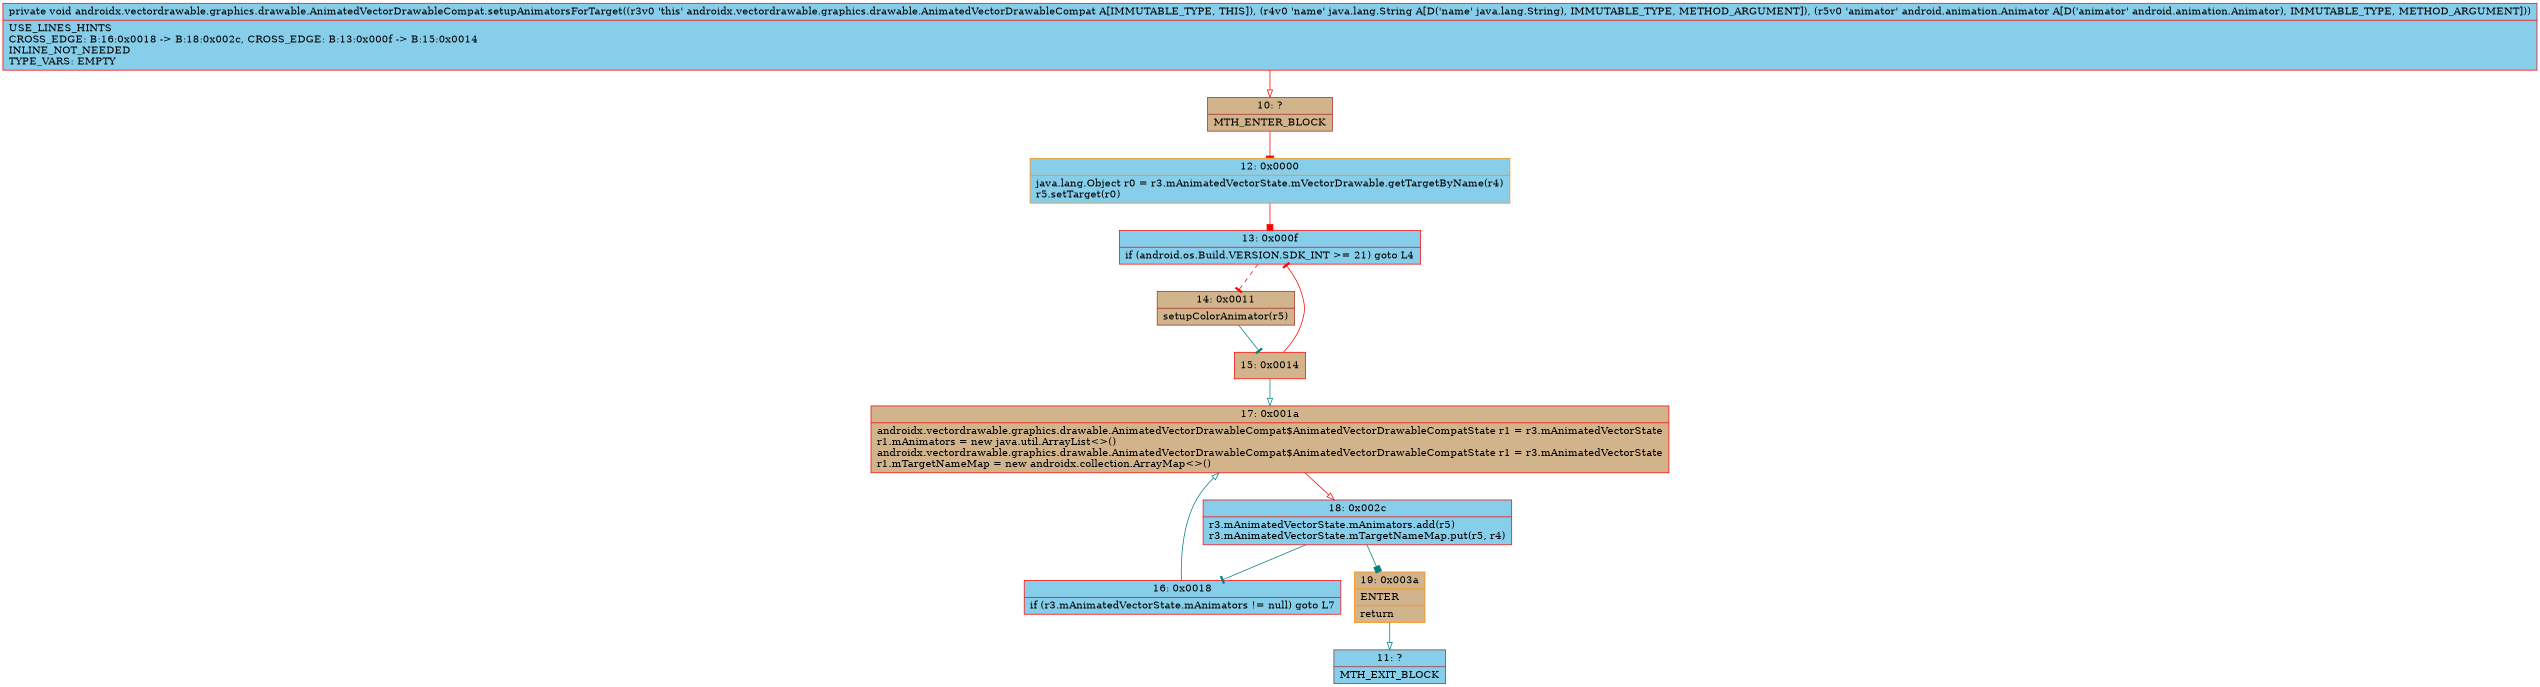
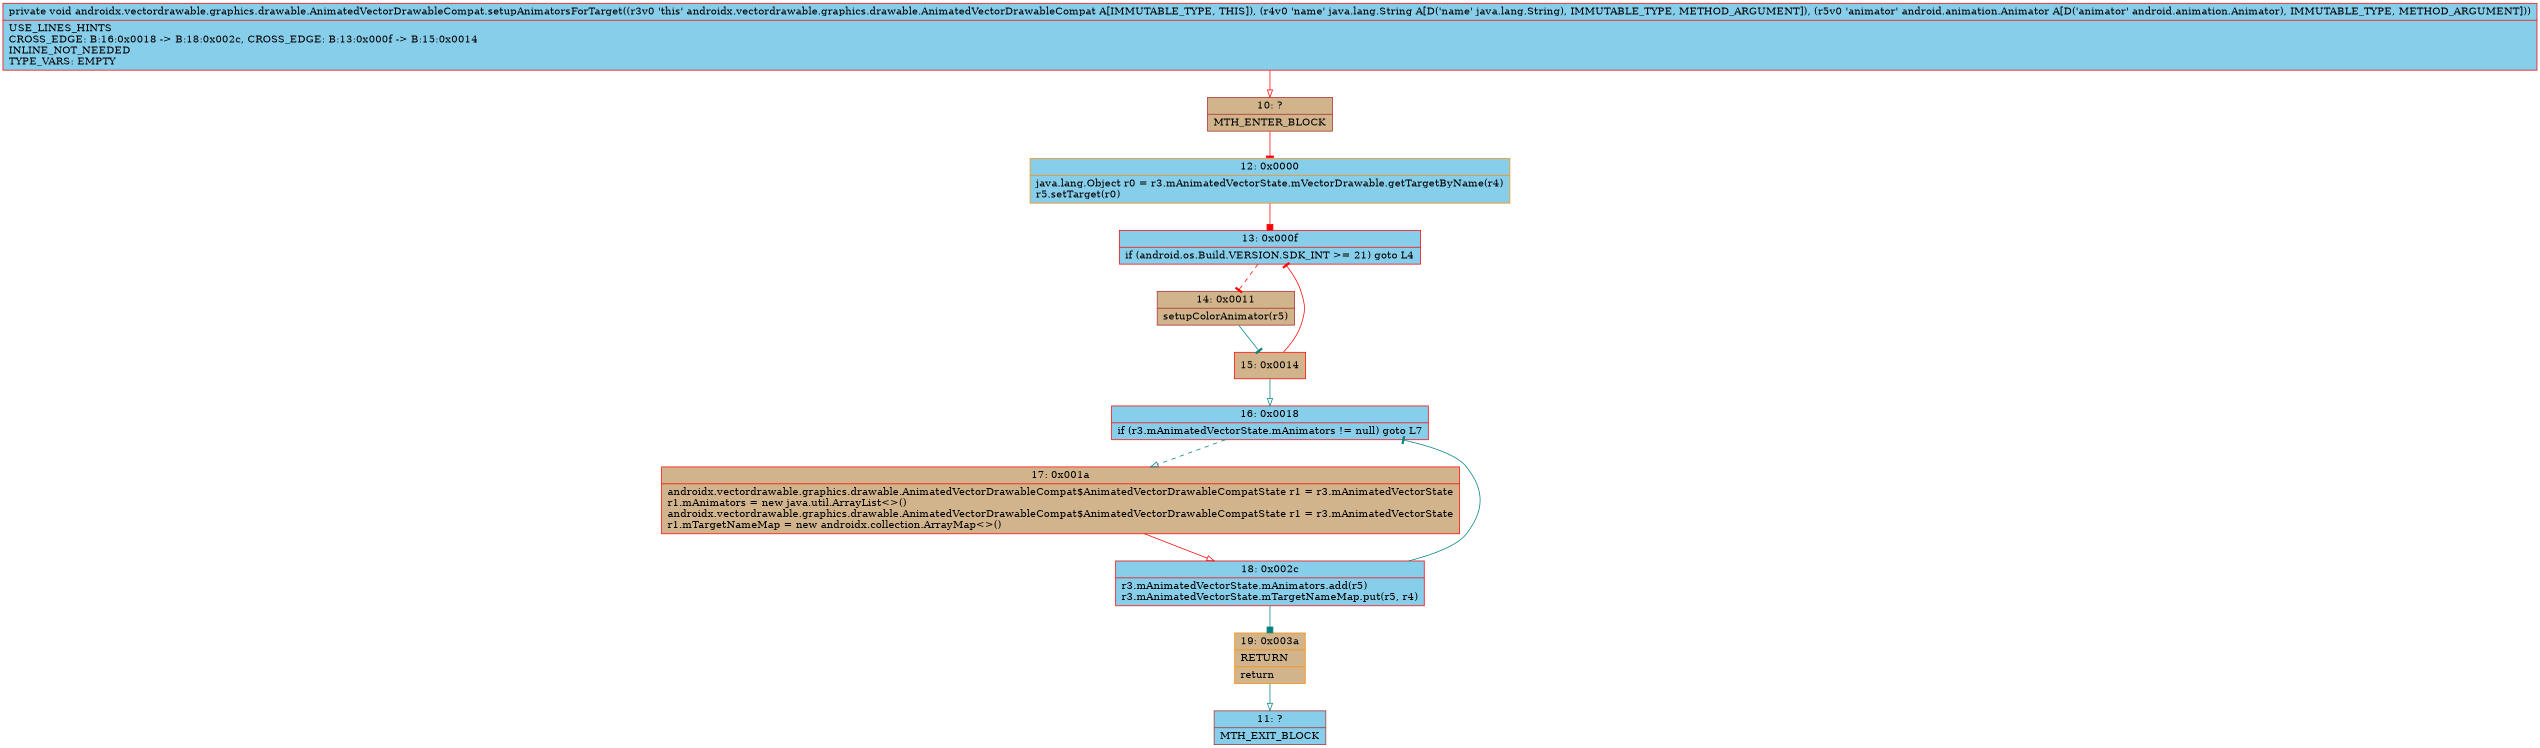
(1270, 389) -> (1270, 389)
(1187, 525) -> (1191, 452)
(1380, 597) -> (1264, 658)
